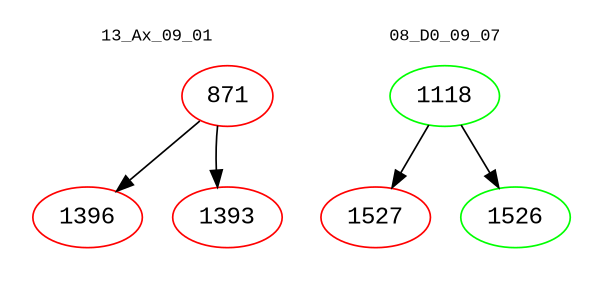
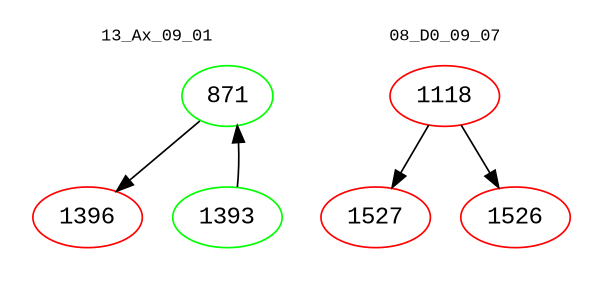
(227, 96) -> (227, 96)
(445, 96) -> (445, 96)
(216, 148) -> (239, 165)
(227, 217) -> (227, 217)
(516, 217) -> (516, 217)
